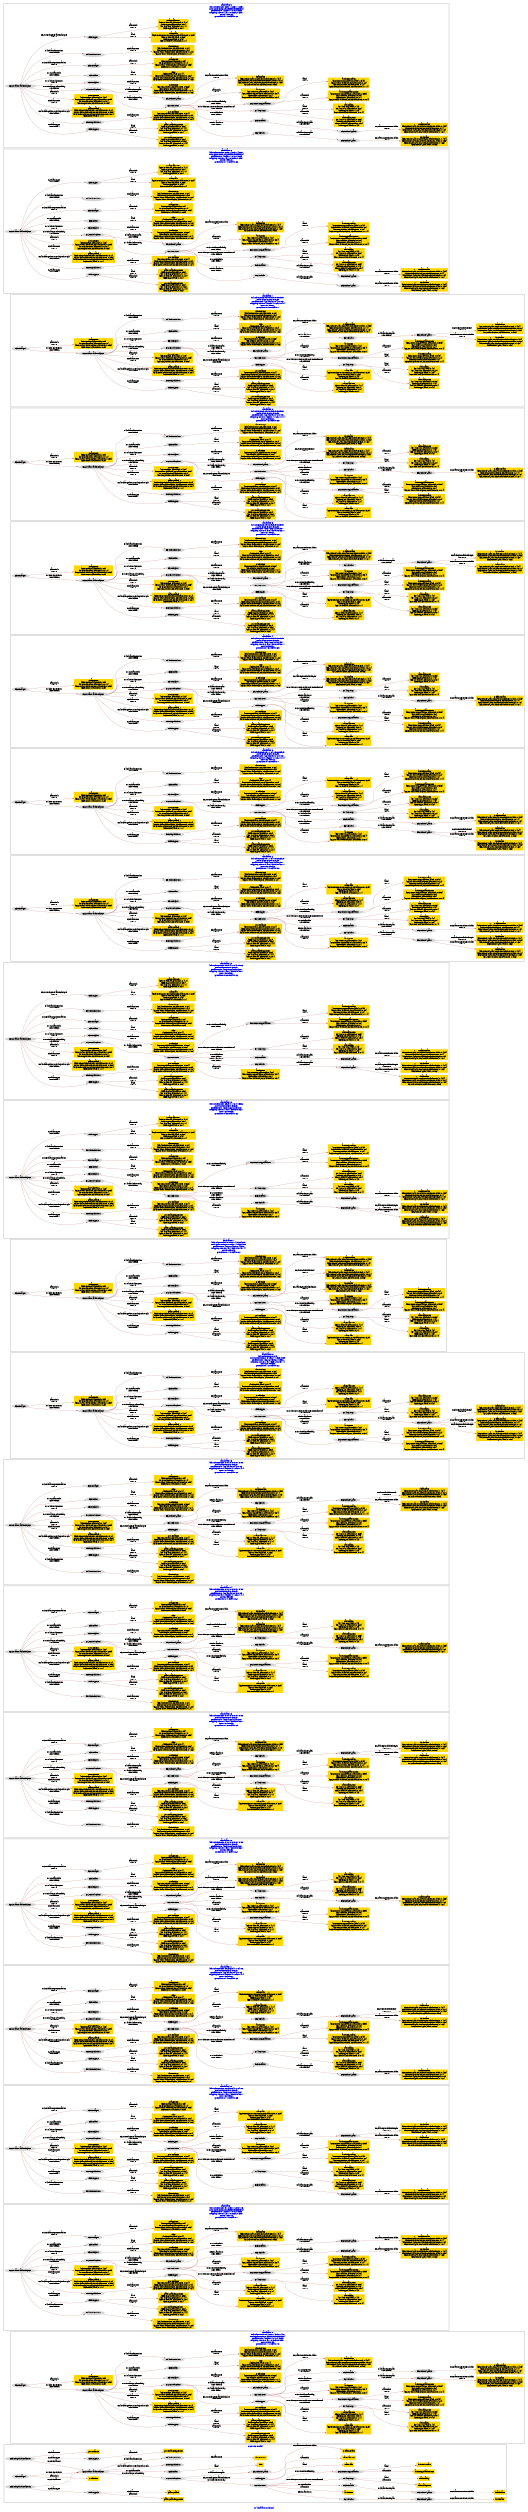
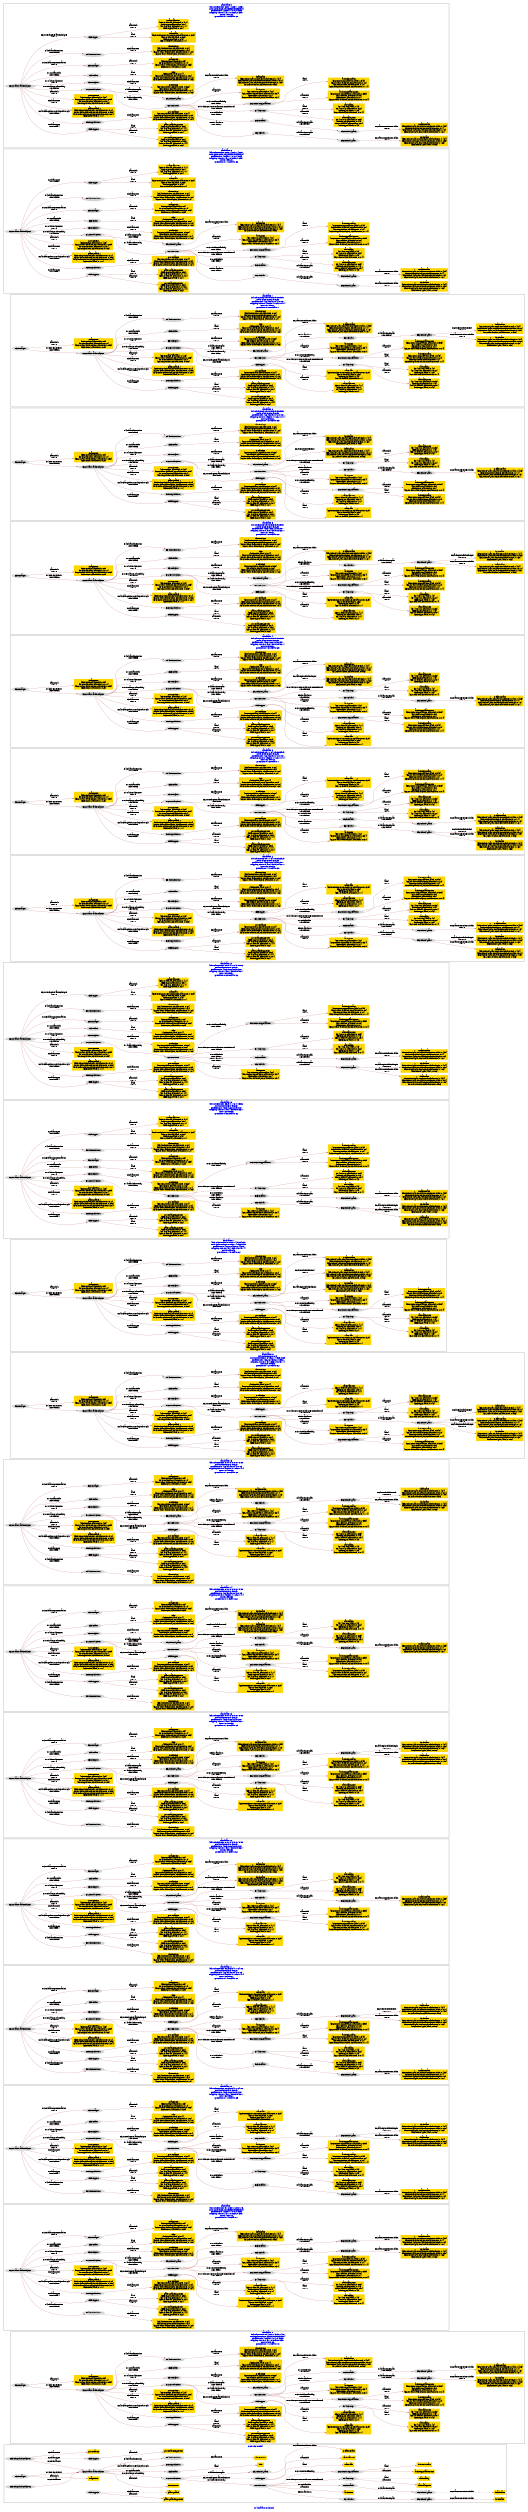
(94, 2479) -> (94, 2479)
none -> (173, 2486)
(57, 2491) -> none
